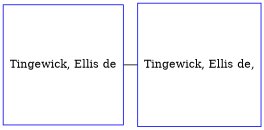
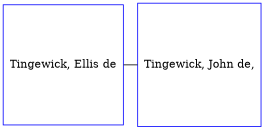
(199, 65) -> (199, 65)
